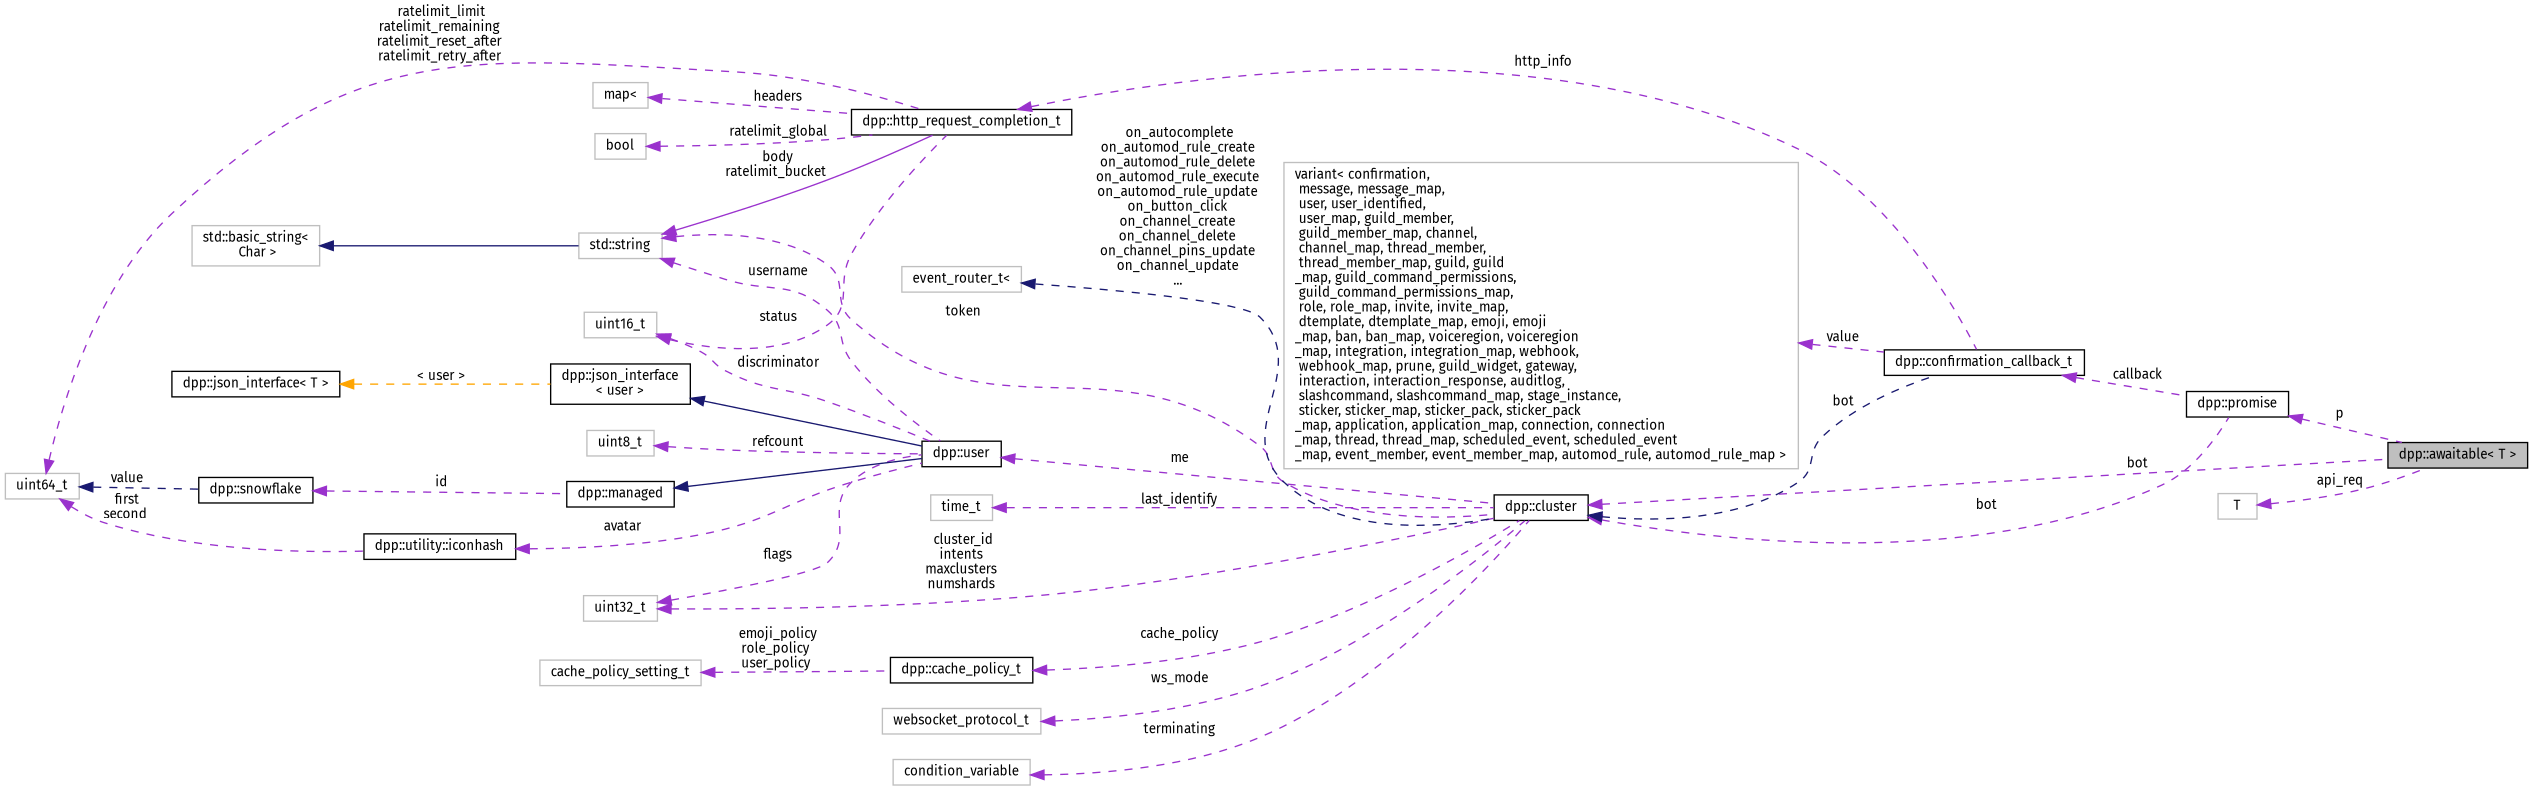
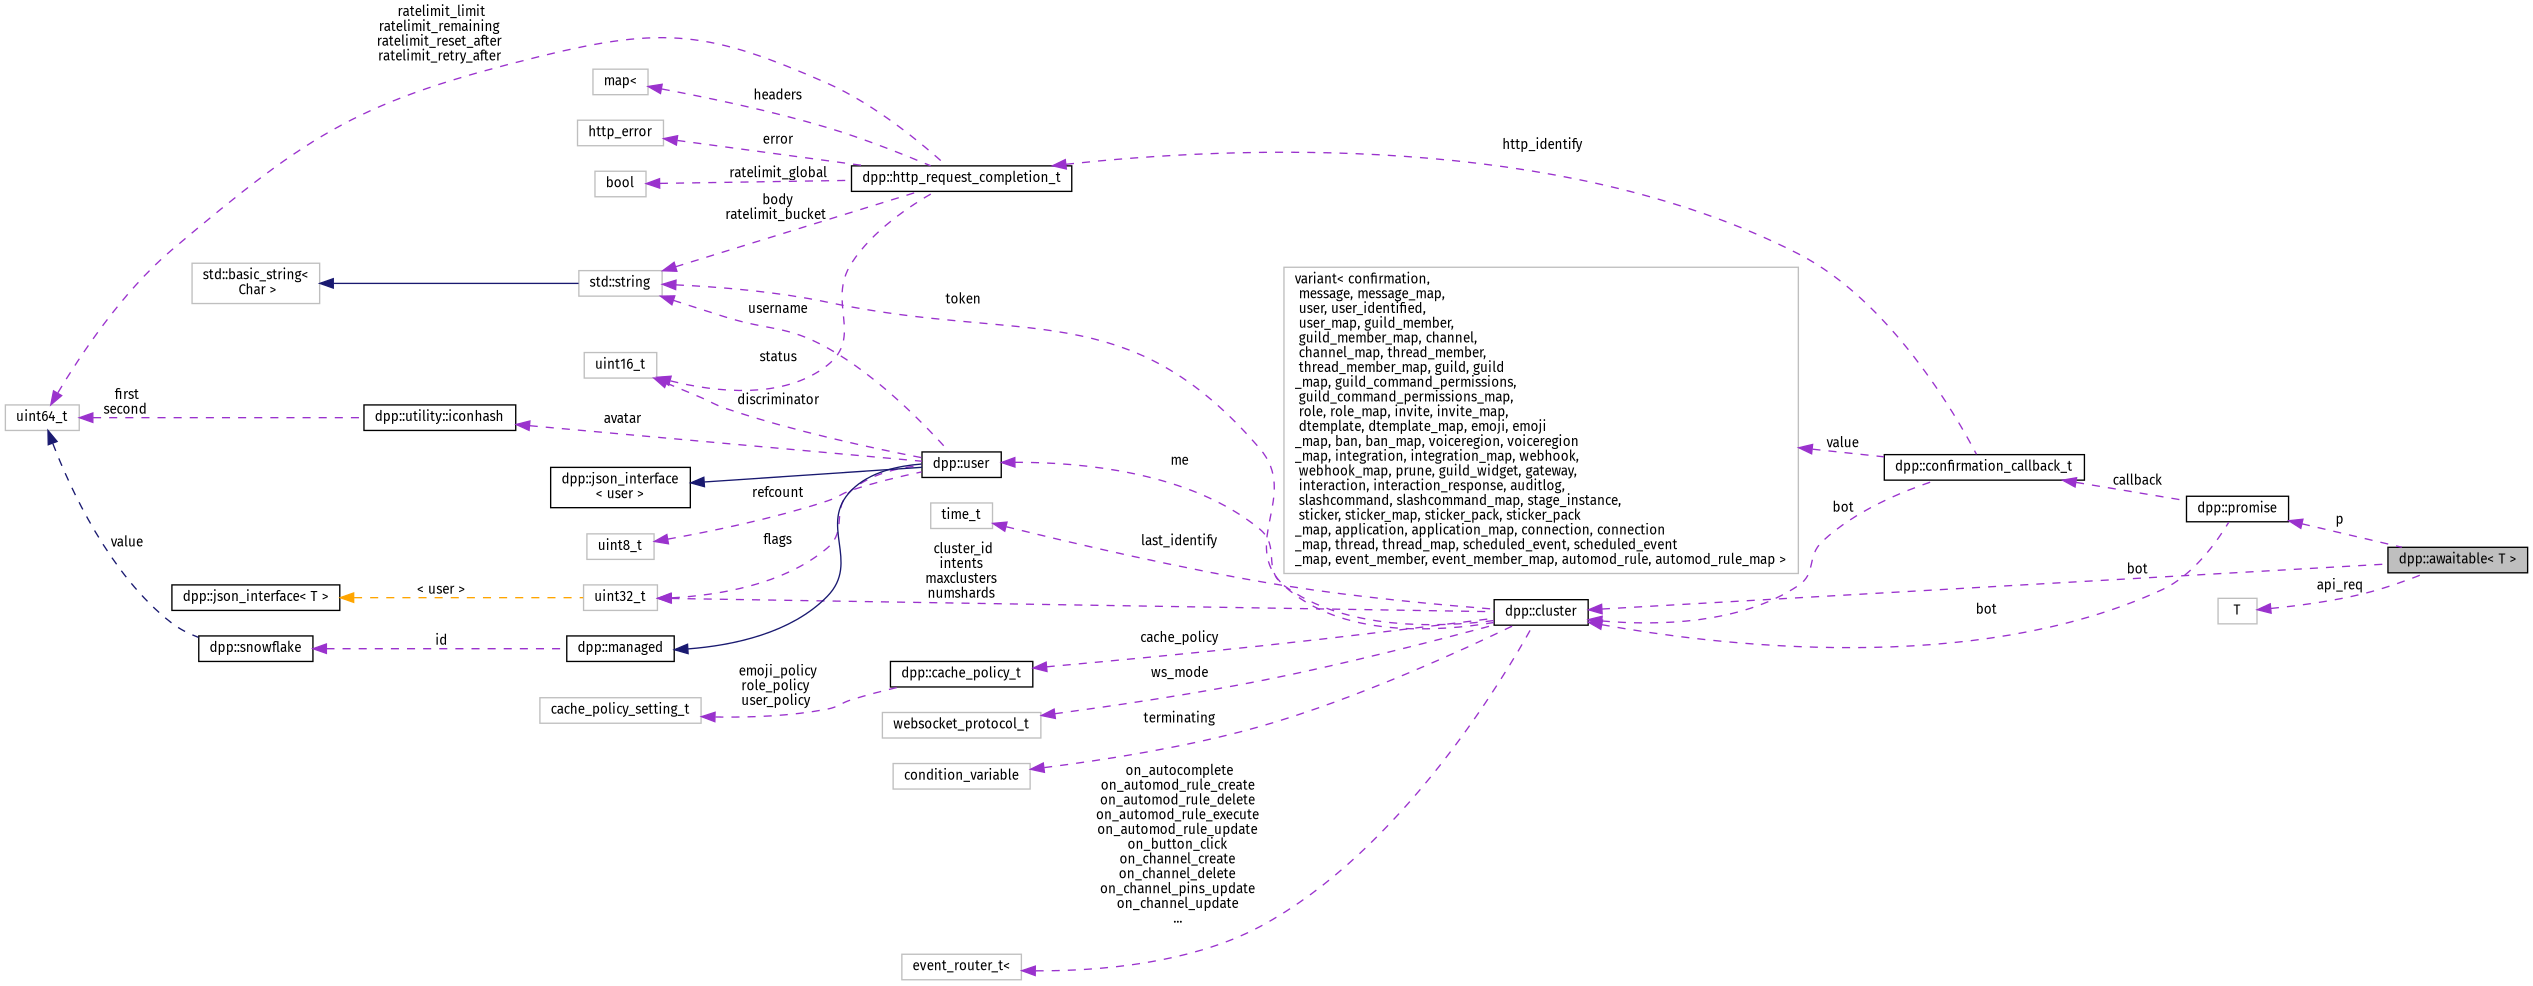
(1541, 62) -> (1541, 146)
none -> (620, 133)
(806, 188) -> (797, 229)
(452, 384) -> (469, 598)
(1273, 396) -> (1334, 875)
(1798, 483) -> (1797, 586)
